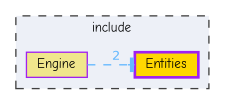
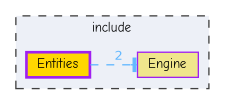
(108, 65) -> (111, 65)
